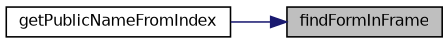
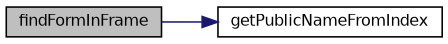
(251, 22) -> (182, 22)
